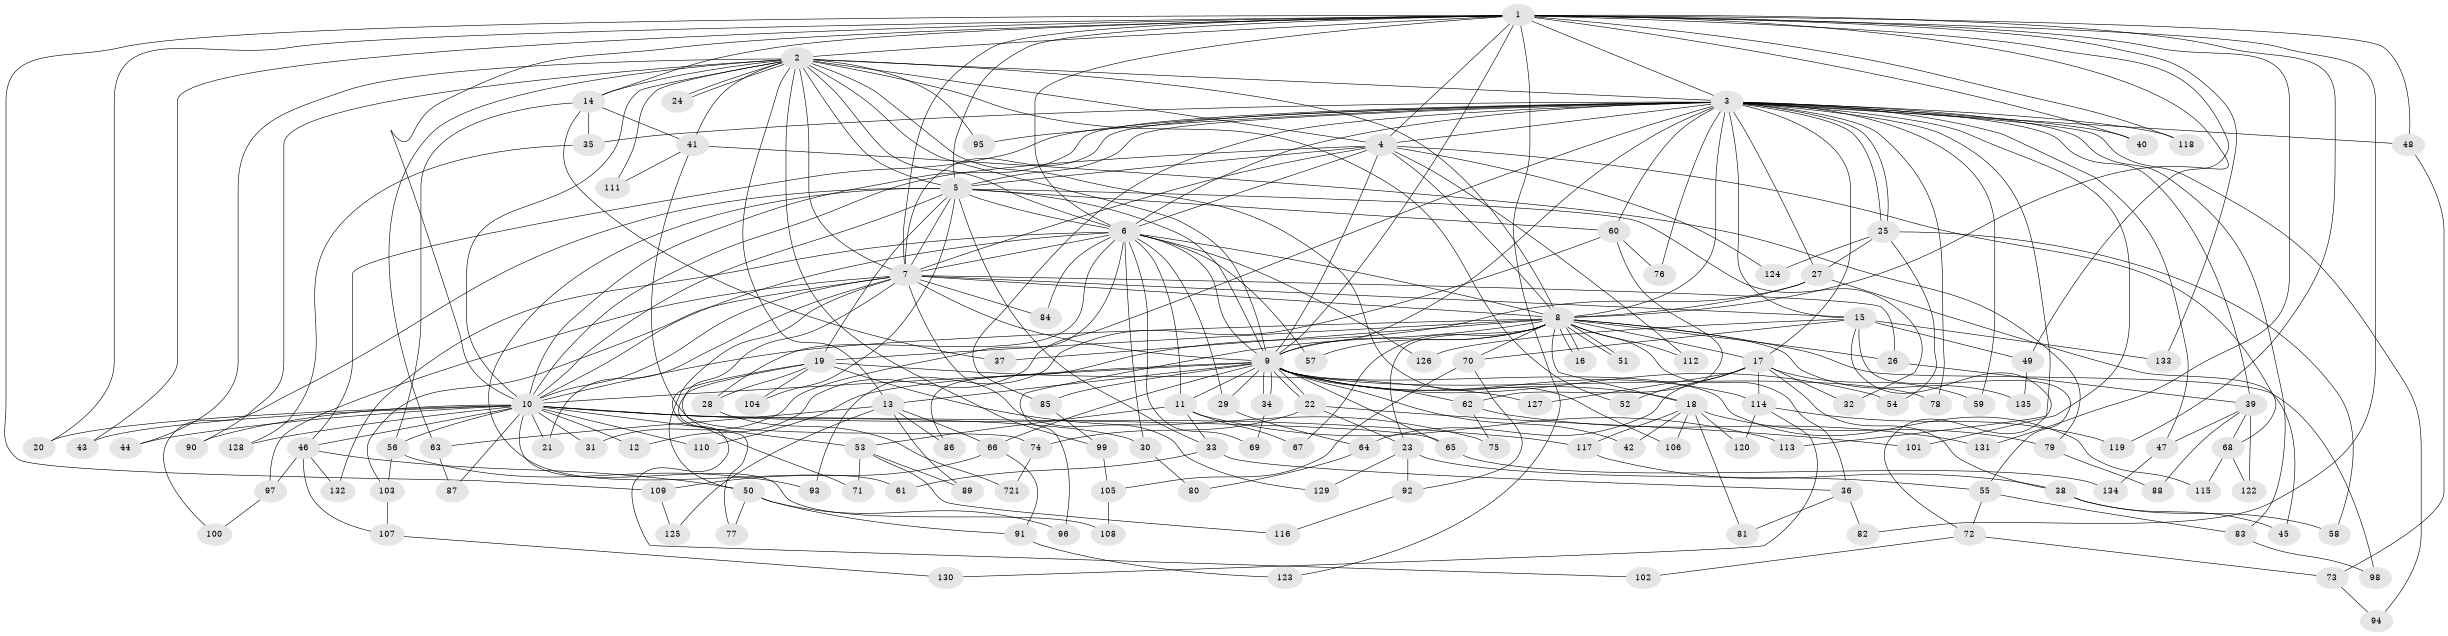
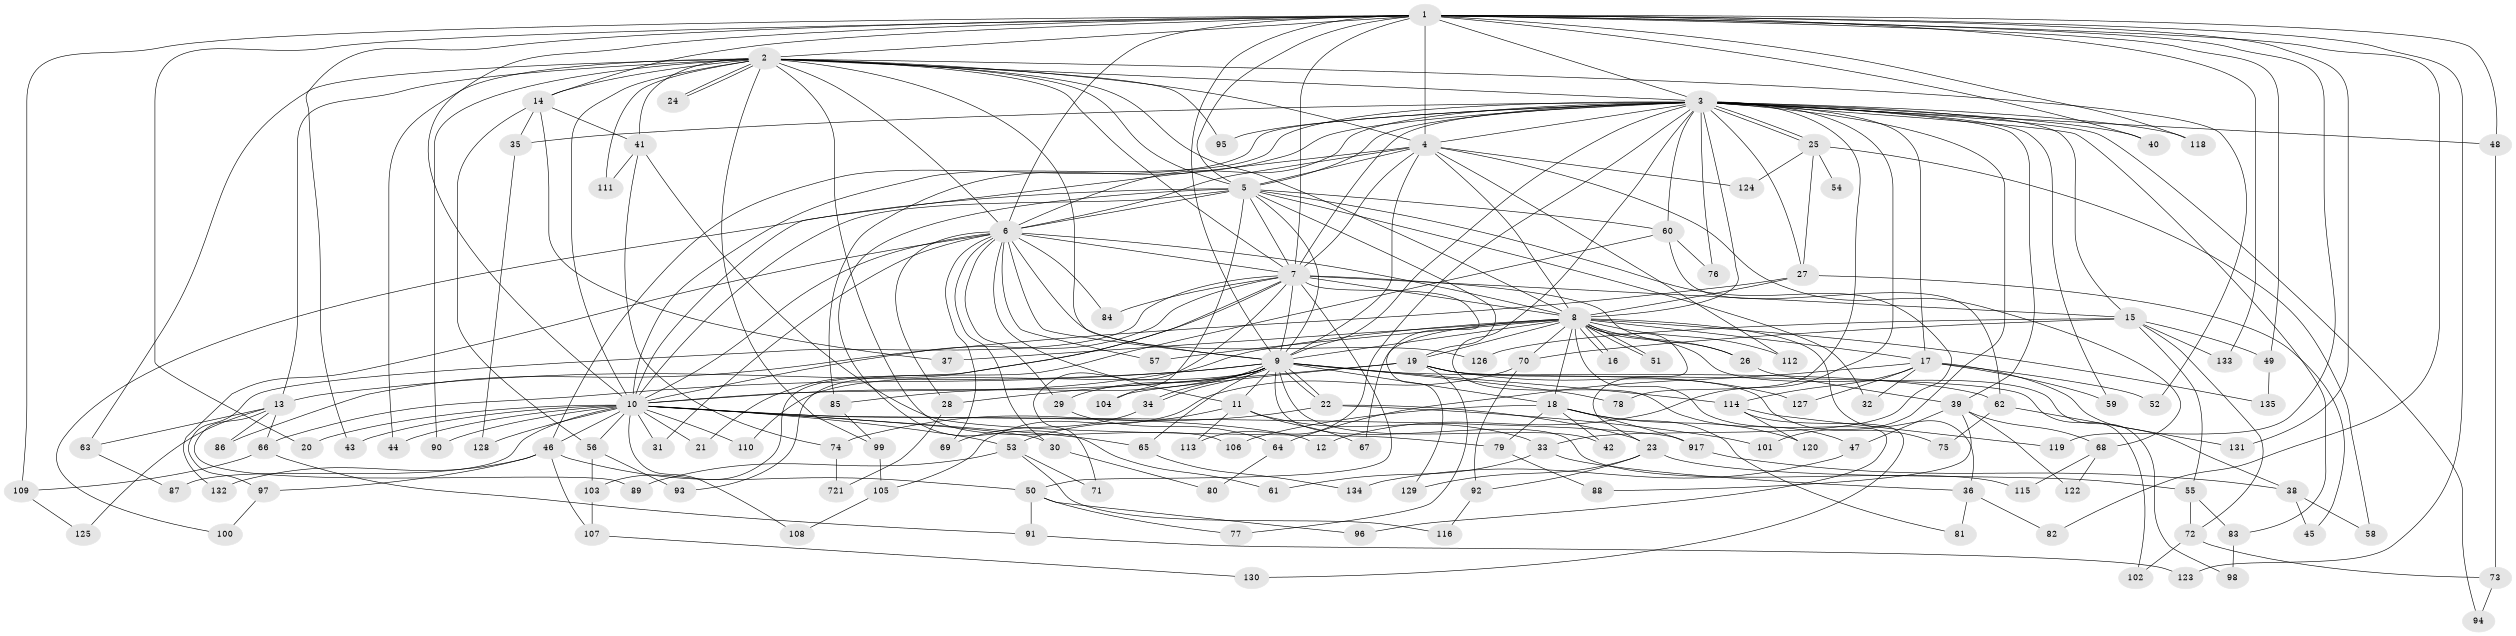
(2216, 143) -> none
(1655, 376) -> none
(1585, 448) -> (1697, 448)
